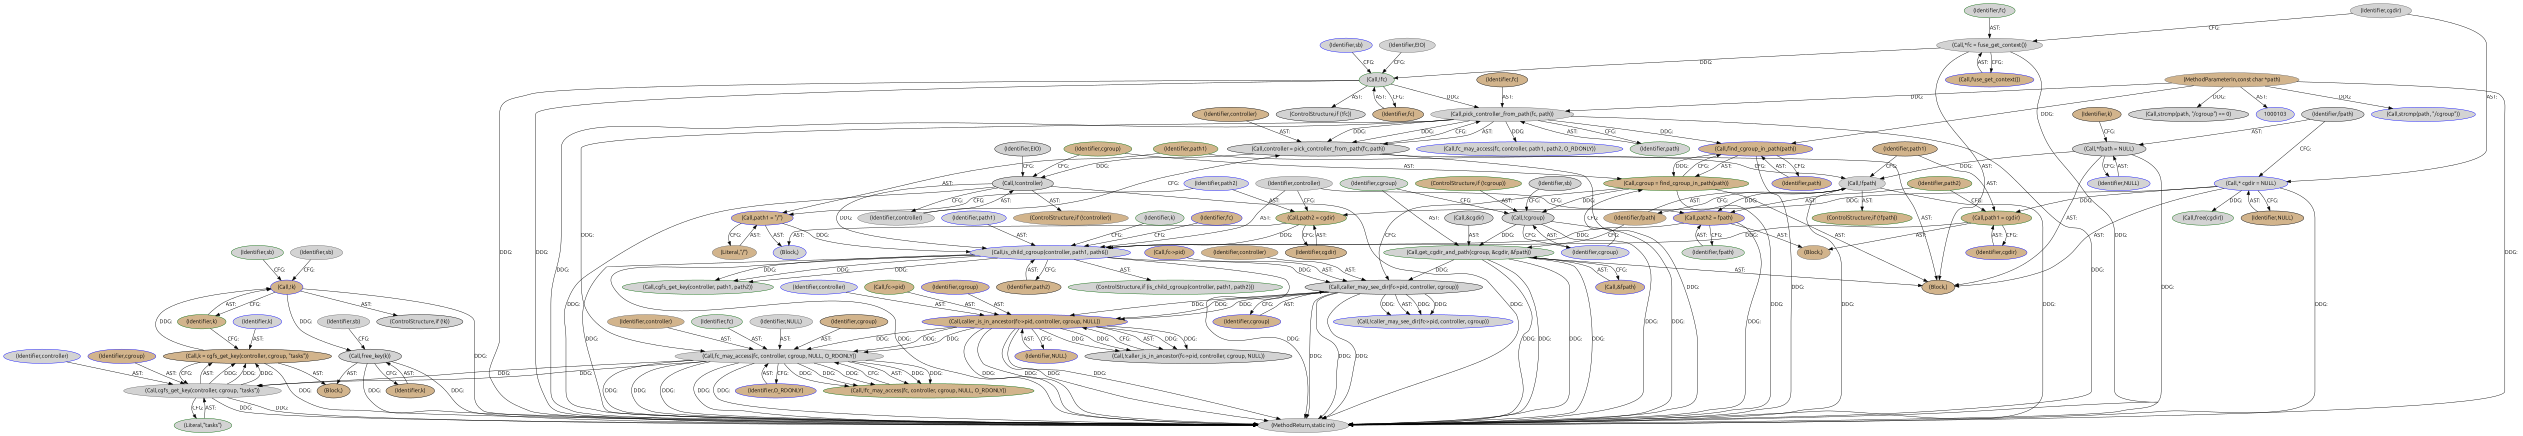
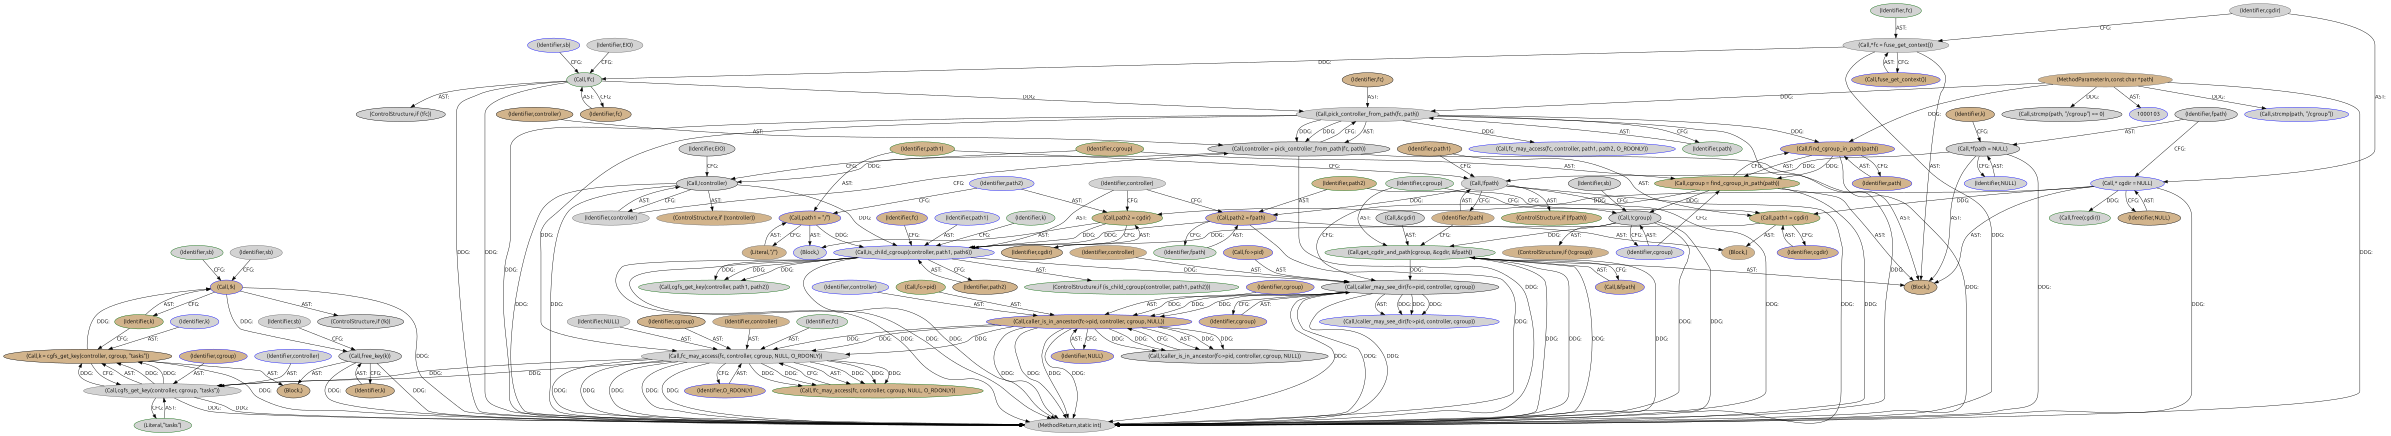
(1468, 184) -> (1555, 253)
(1495, 199) -> (1586, 227)
